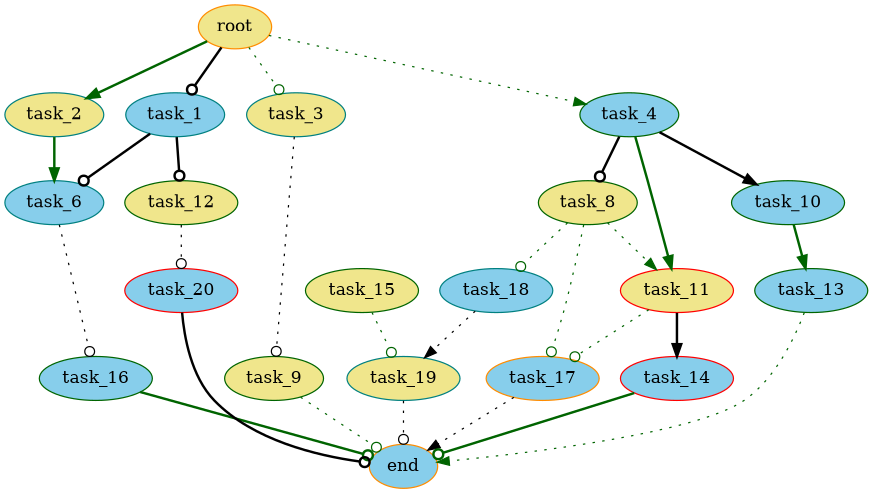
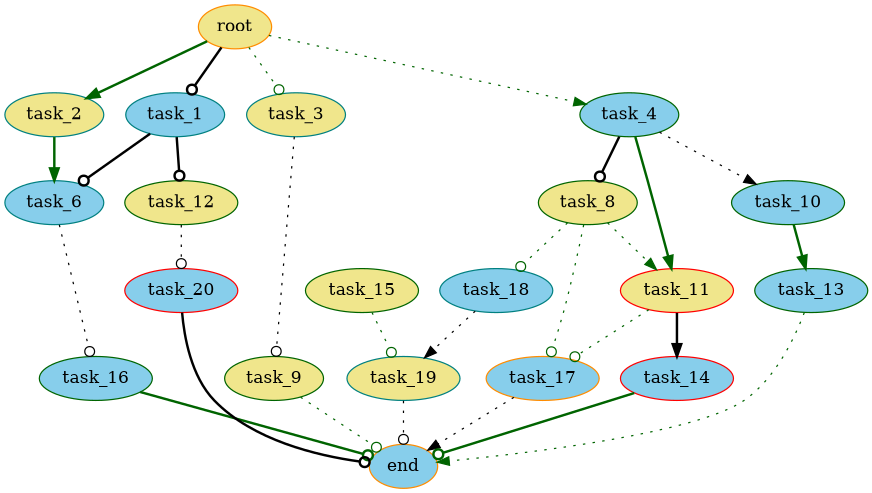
(702, 155) -> (702, 155)
